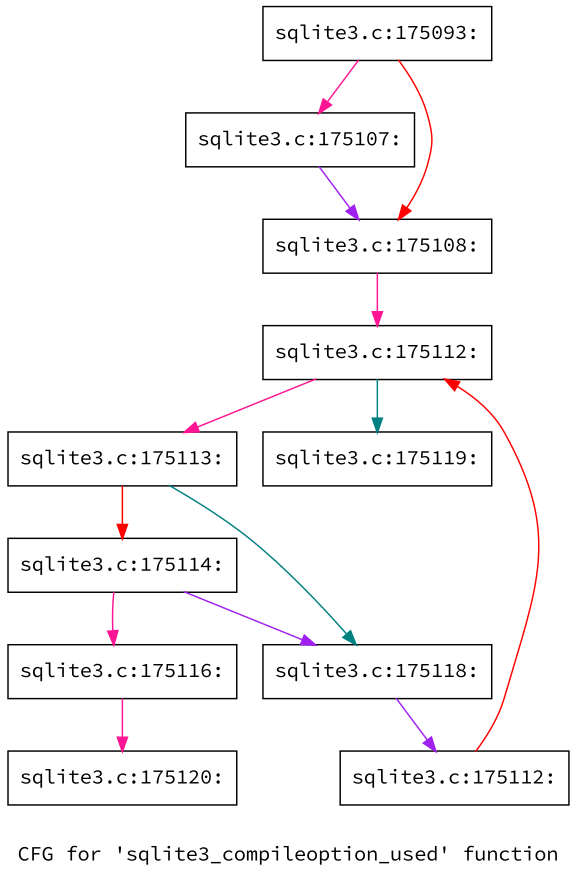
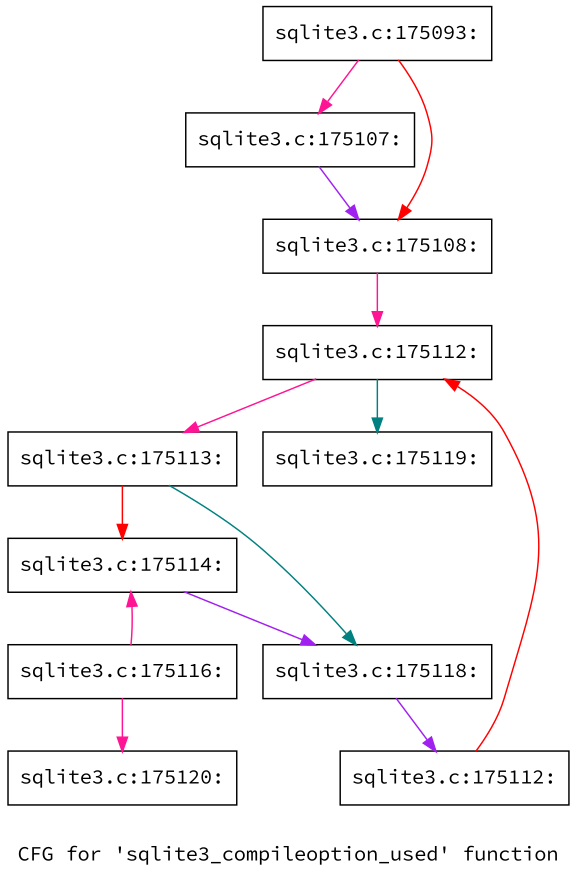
(113, 611) -> (132, 626)
